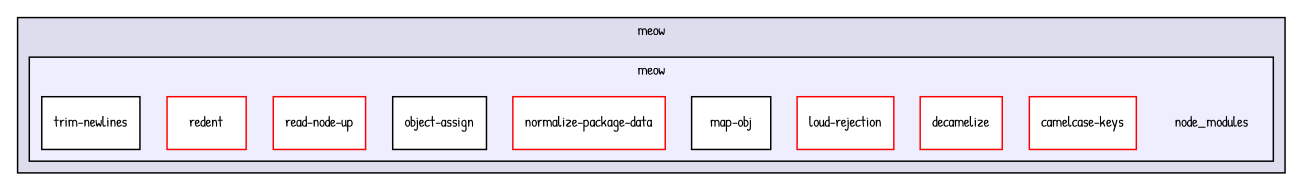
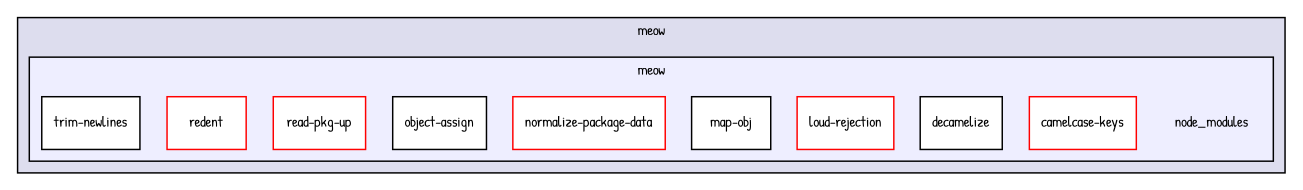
(319, 123) -> (319, 123)
(961, 123) -> (961, 123)
